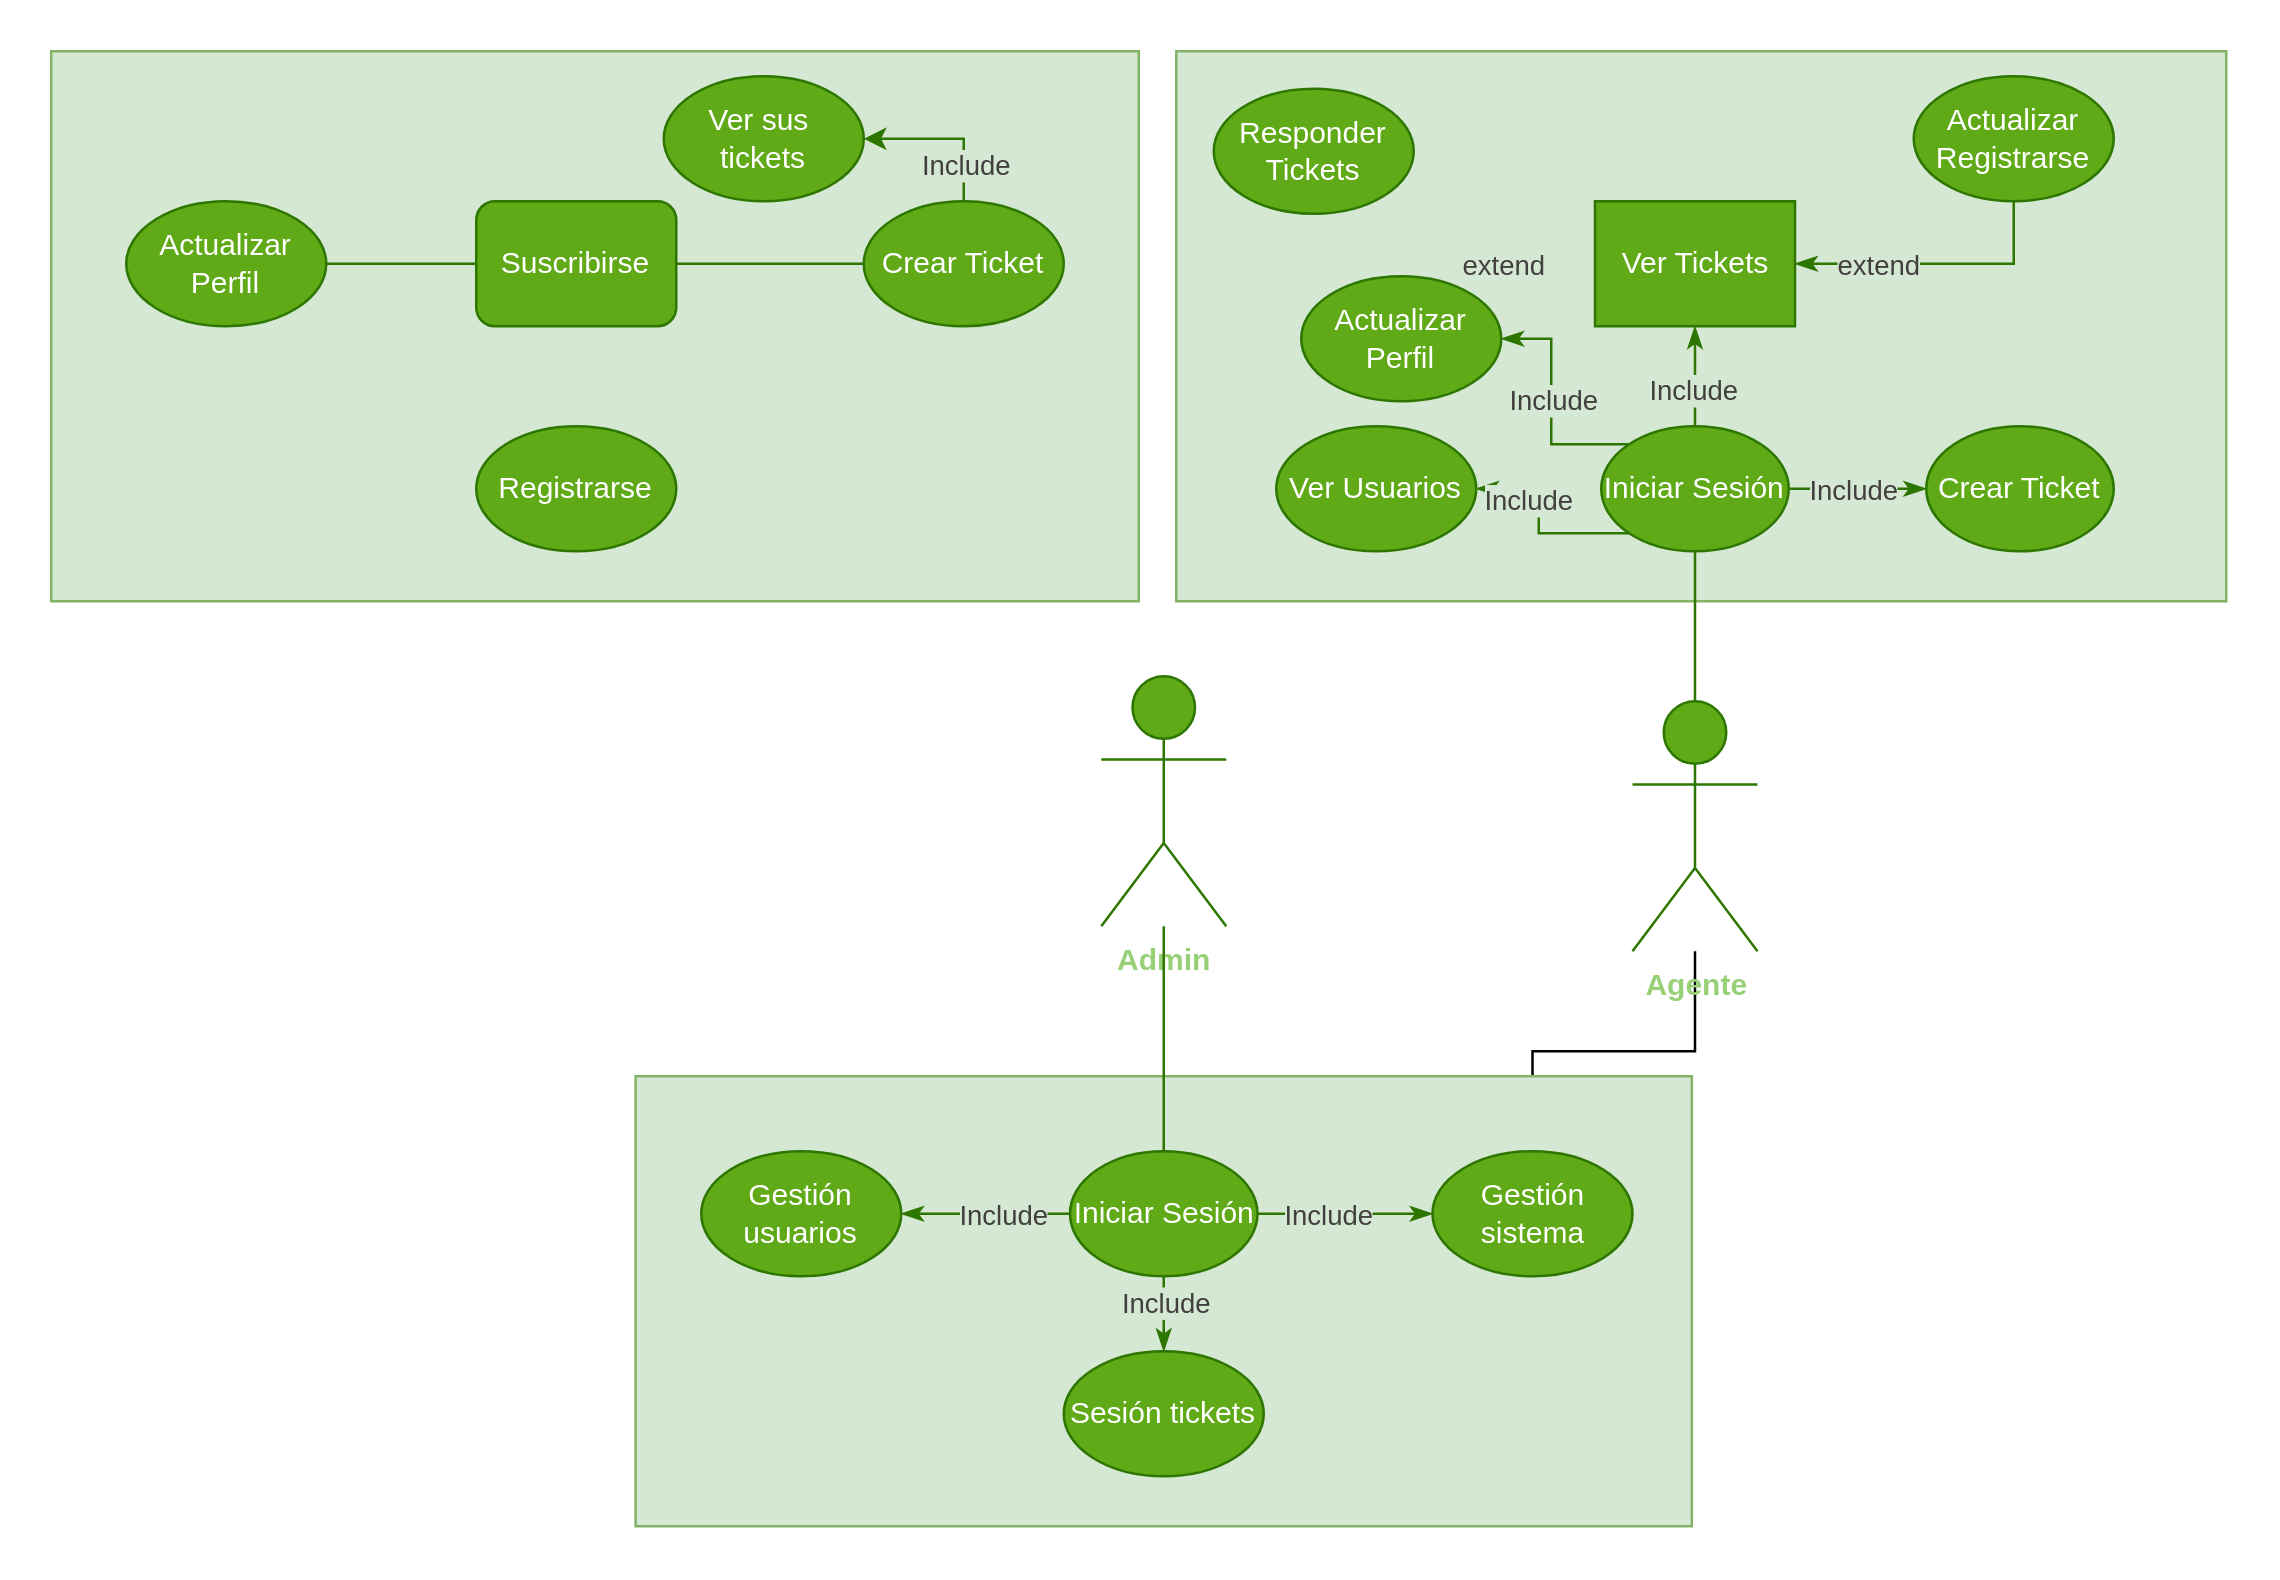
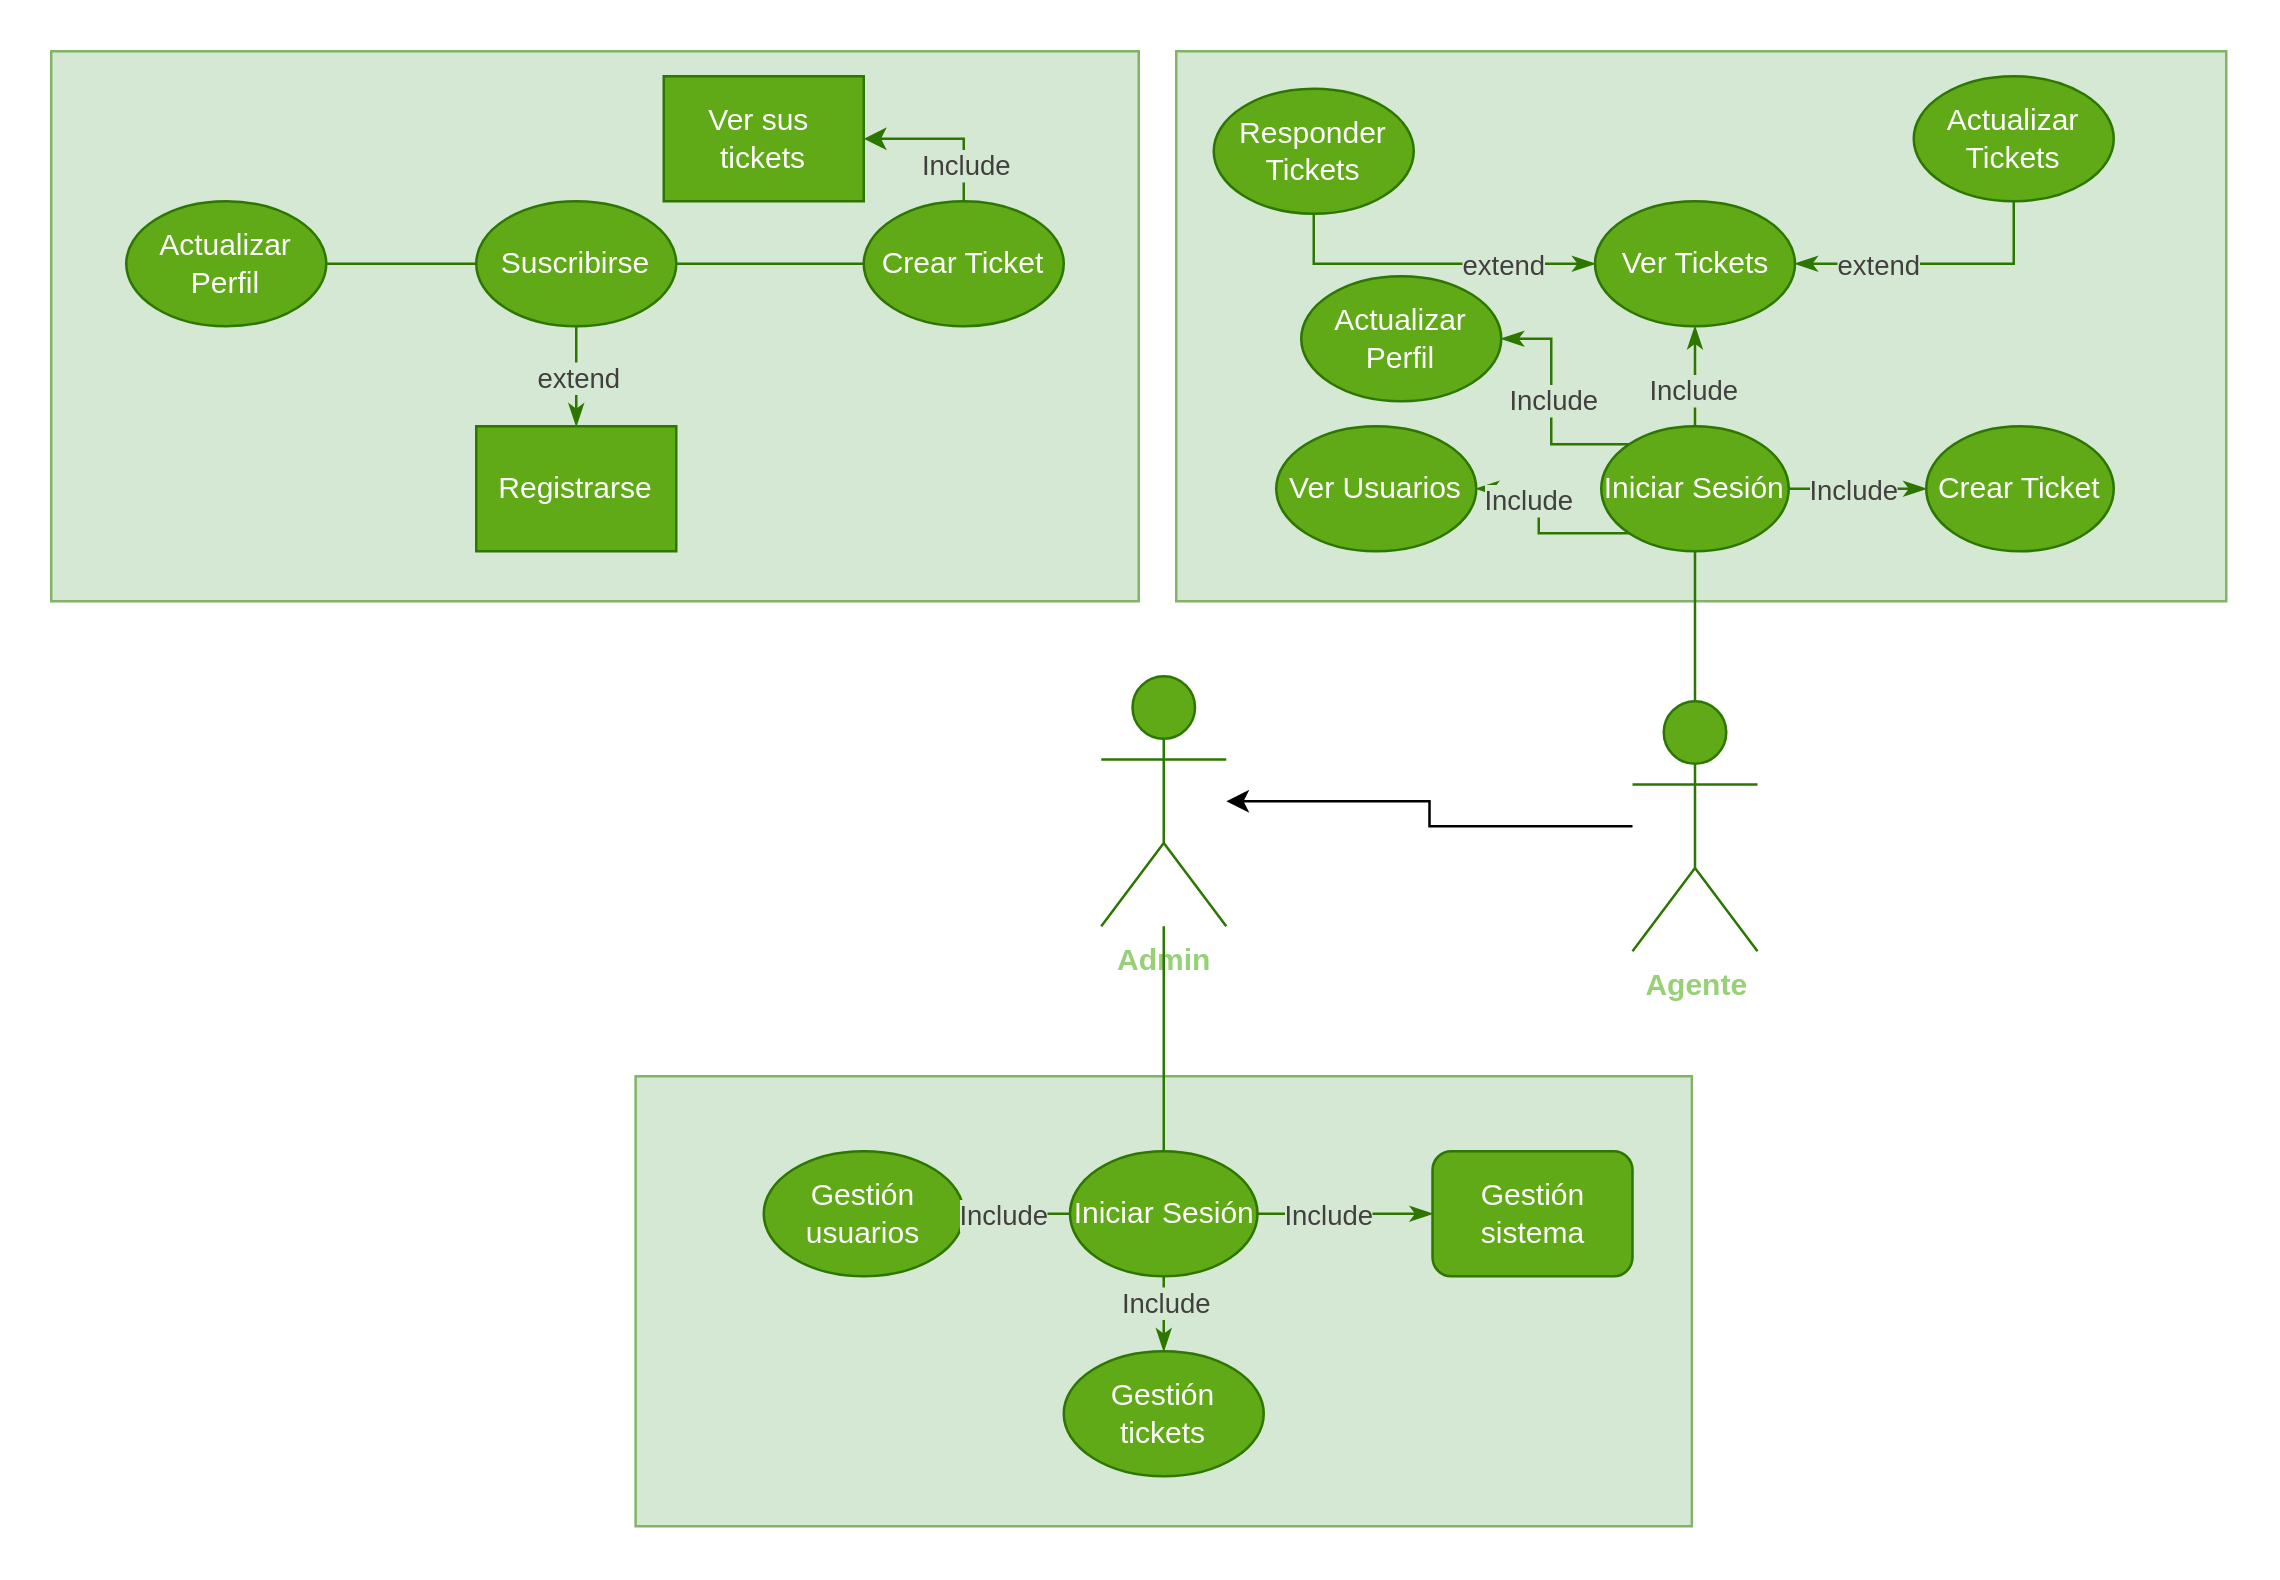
(764, 139) -> (764, 139)
(2014, 139) -> (2014, 139)
(576, 264) -> (576, 264)
none -> (1364, 264)
(1695, 264) -> (1695, 264)
none -> (576, 393)
(576, 489) -> (576, 489)
(1652, 1051) -> (1430, 822)
(801, 1214) -> (864, 1214)
(1533, 1214) -> (1533, 1214)
(1164, 1414) -> (1164, 1414)
